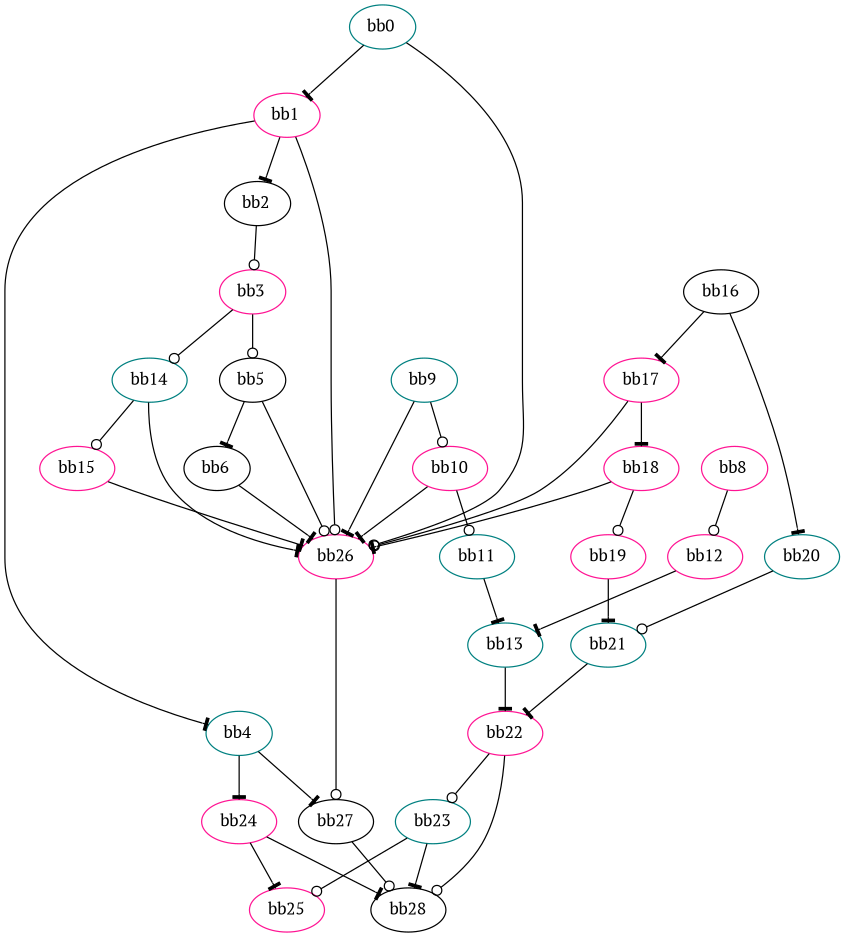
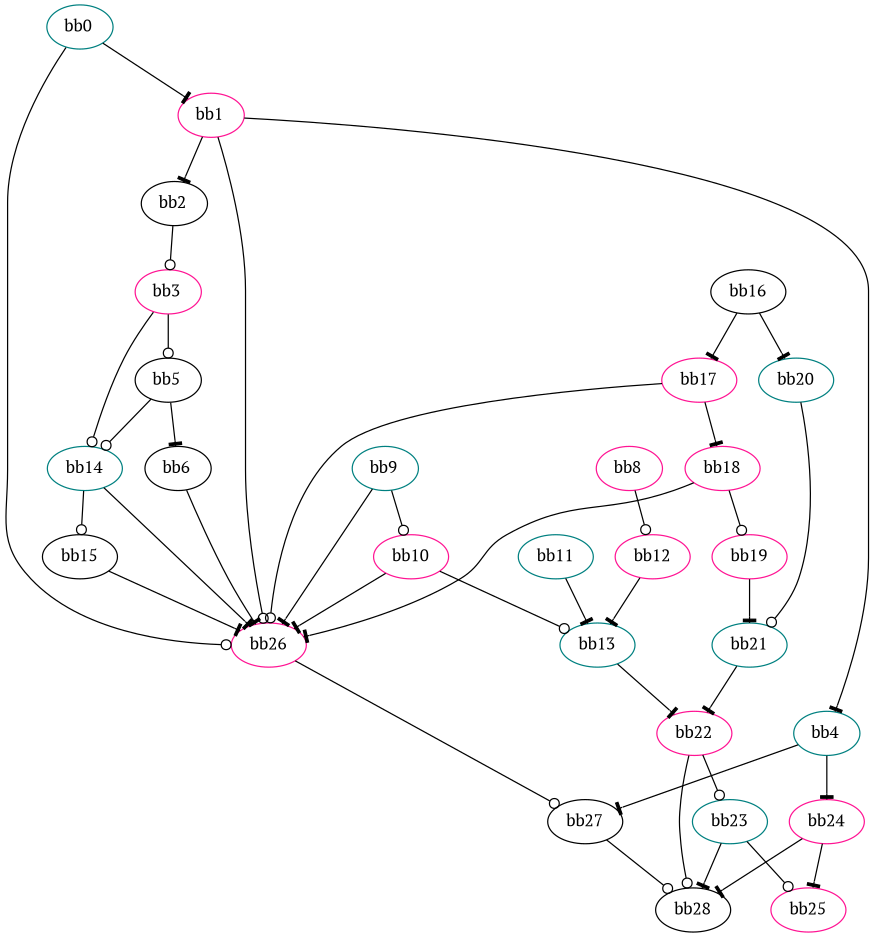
(292, 464) -> (130, 420)
(77, 468) -> (80, 557)
(461, 505) -> (500, 599)
